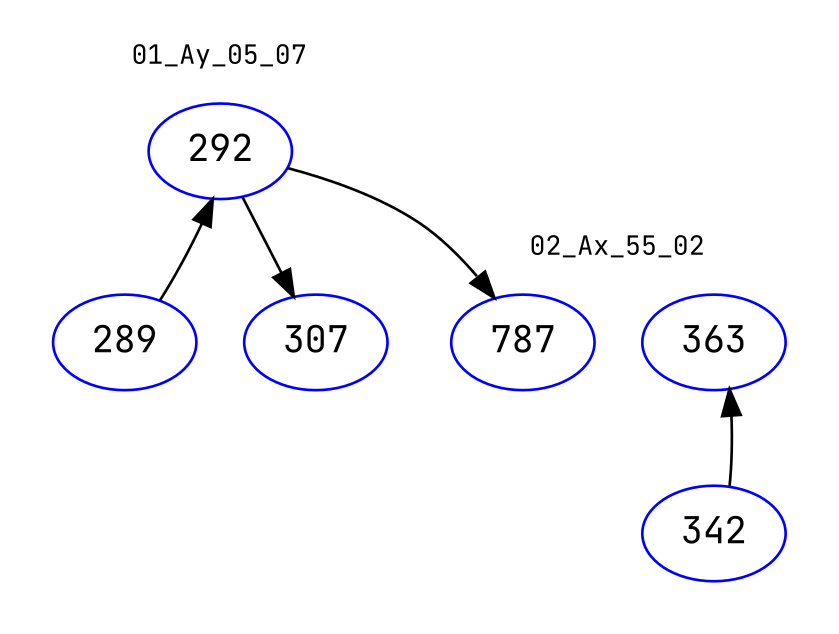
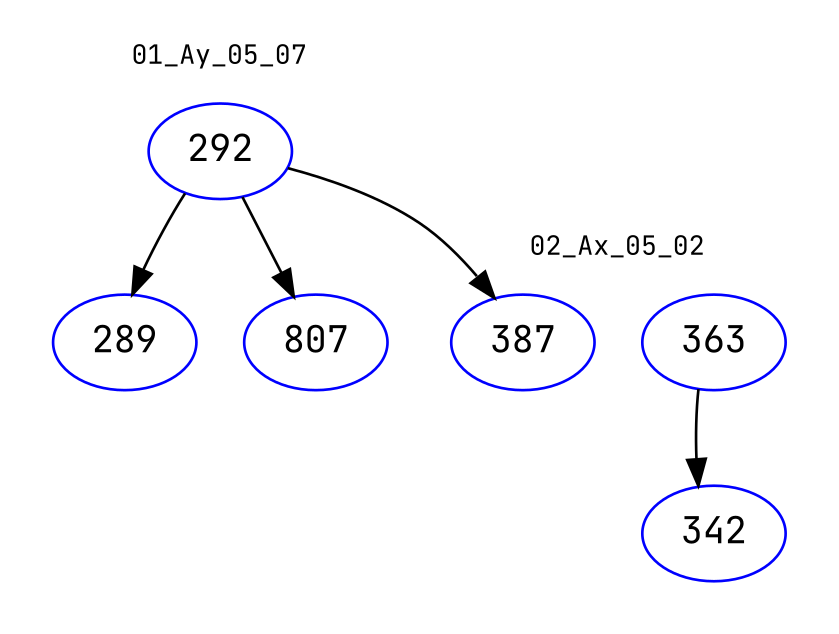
(618, 248) -> (618, 248)
(182, 263) -> (163, 231)
(316, 342) -> (316, 342)
(523, 342) -> (523, 342)
(732, 451) -> (696, 424)
